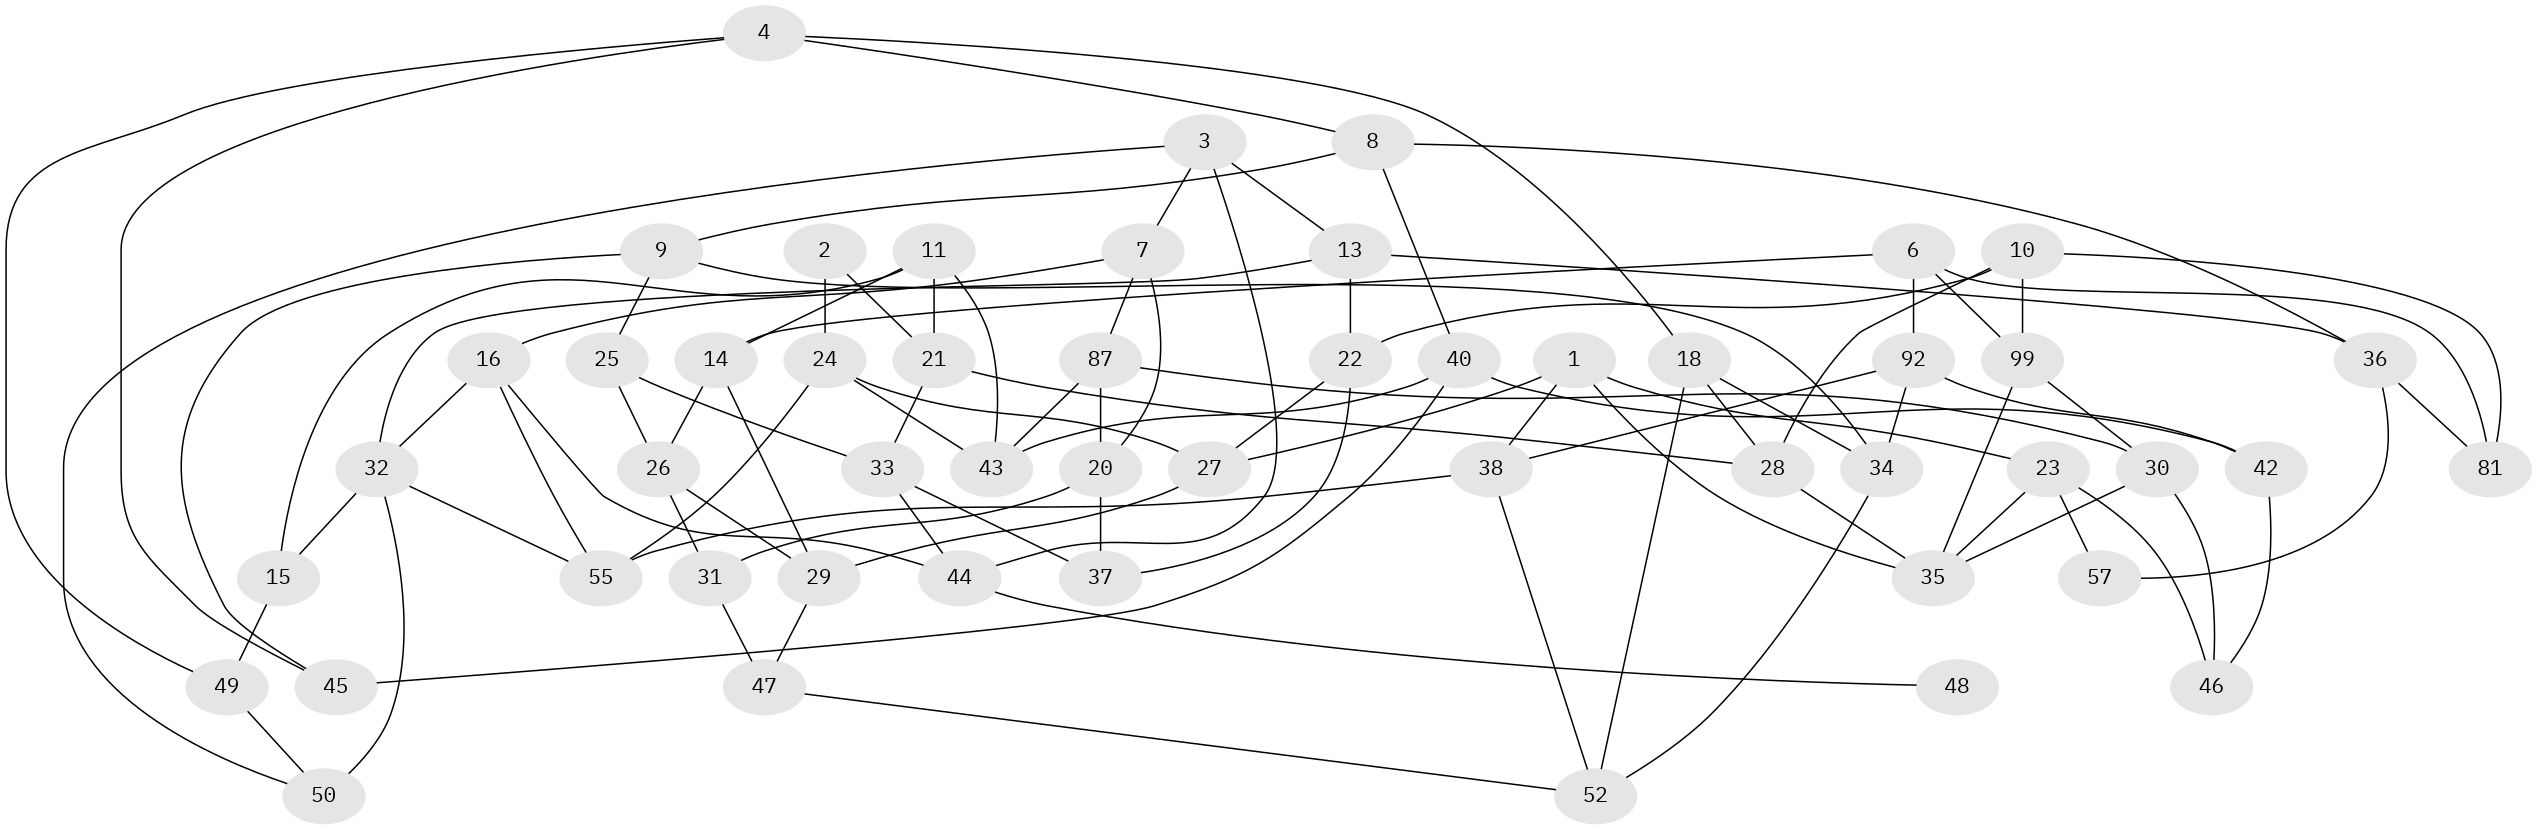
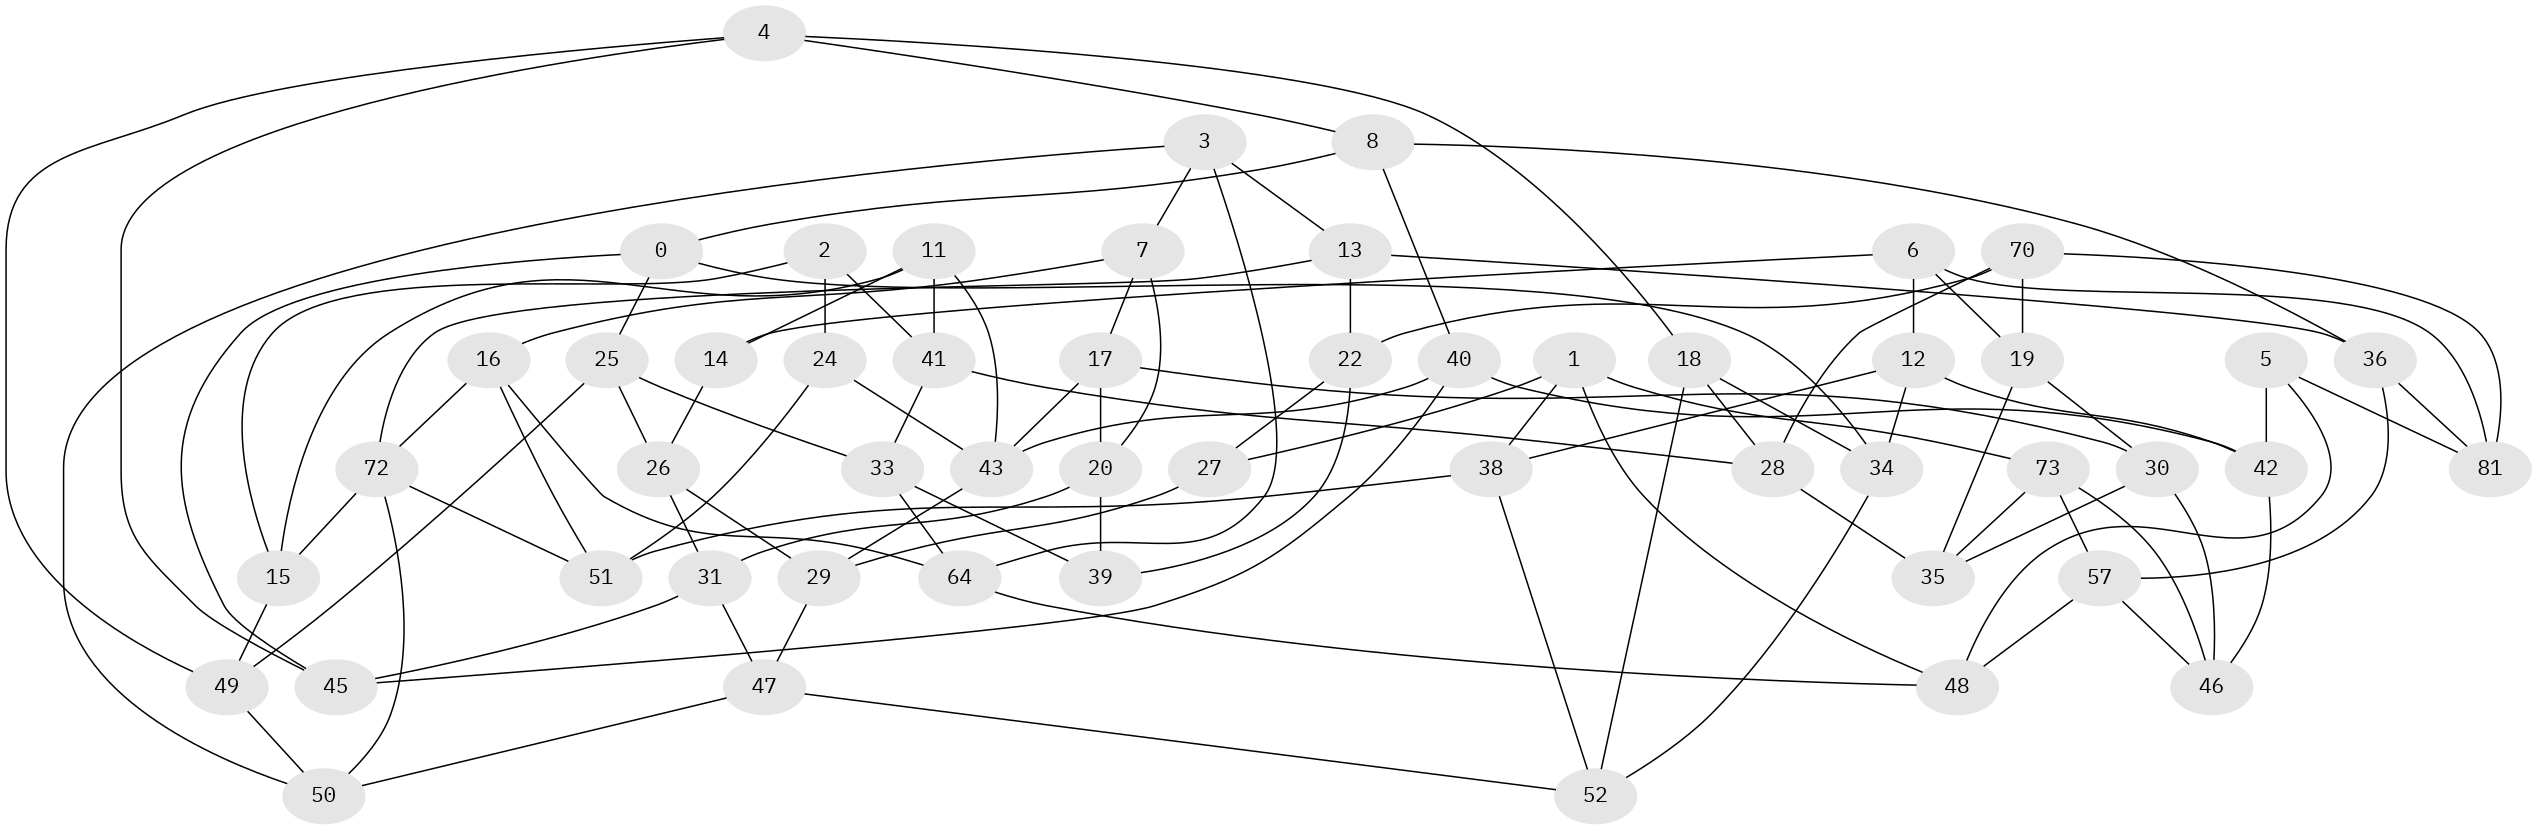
(662, 251) -> (662, 251)
(2023, 251) -> (2023, 251)
none -> (412, 288)
(934, 360) -> (934, 360)
(1101, 360) -> (1101, 360)
(1914, 360) -> (1914, 360)
(2023, 360) -> (2023, 360)
none -> (2266, 360)
(1017, 415) -> none
(377, 469) -> (377, 469)
(767, 469) -> (885, 536)
(2048, 469) -> (2048, 469)
(1728, 502) -> (1722, 563)
none -> (423, 529)
(601, 578) -> (601, 578)
(960, 578) -> (960, 578)
(1101, 578) -> (1101, 578)
none -> (2028, 633)
none -> (2156, 633)
none -> (529, 644)
none -> (544, 742)
